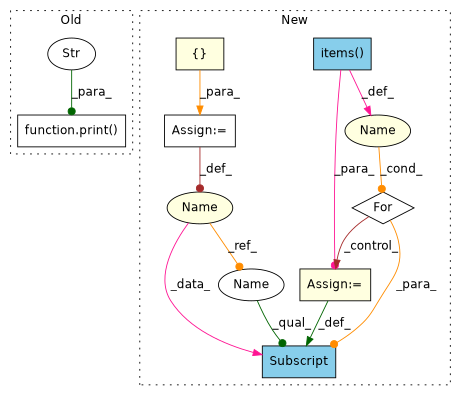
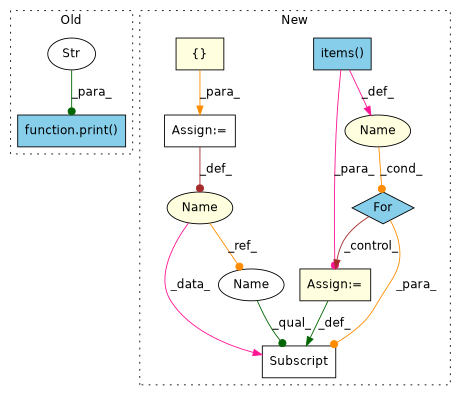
(72, 131) -> (72, 131)
(383, 208) -> (383, 208)
(299, 362) -> (299, 362)
